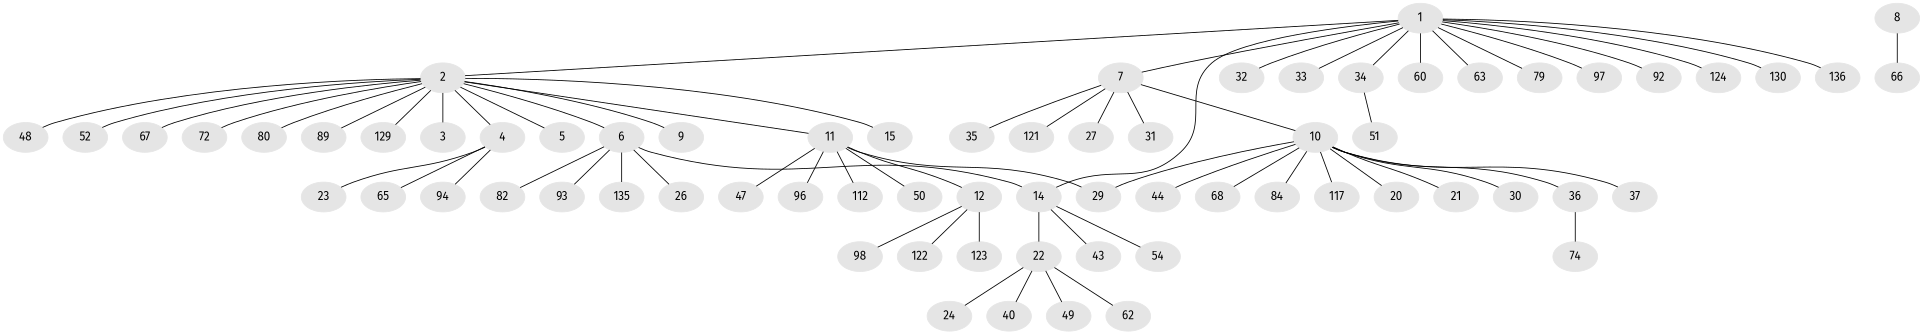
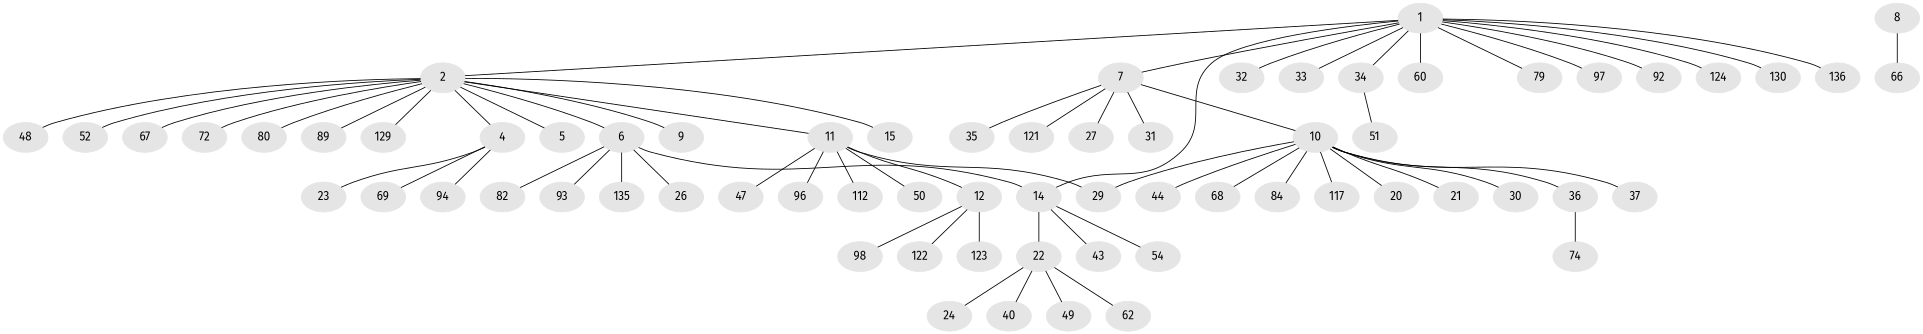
(1480, 78) -> none
(443, 137) -> none
(383, 197) -> (383, 197)
